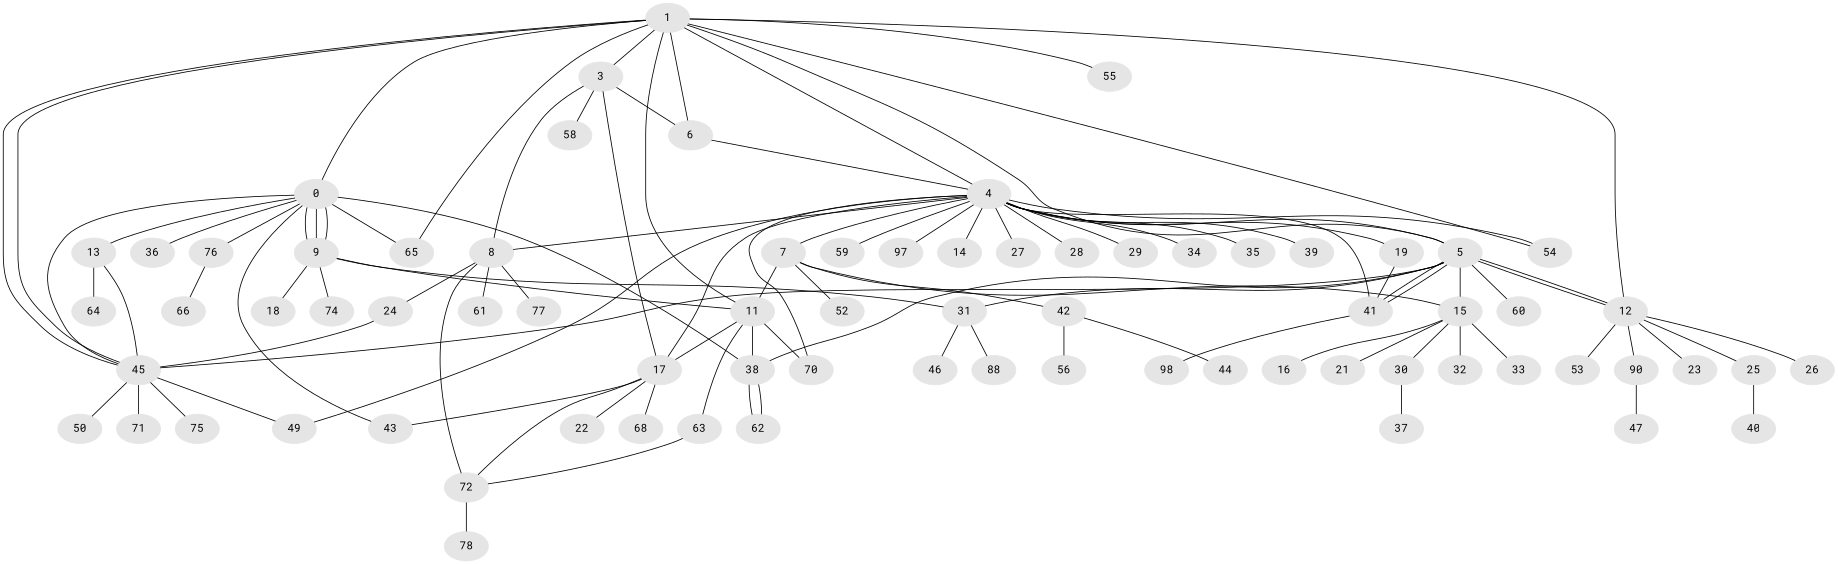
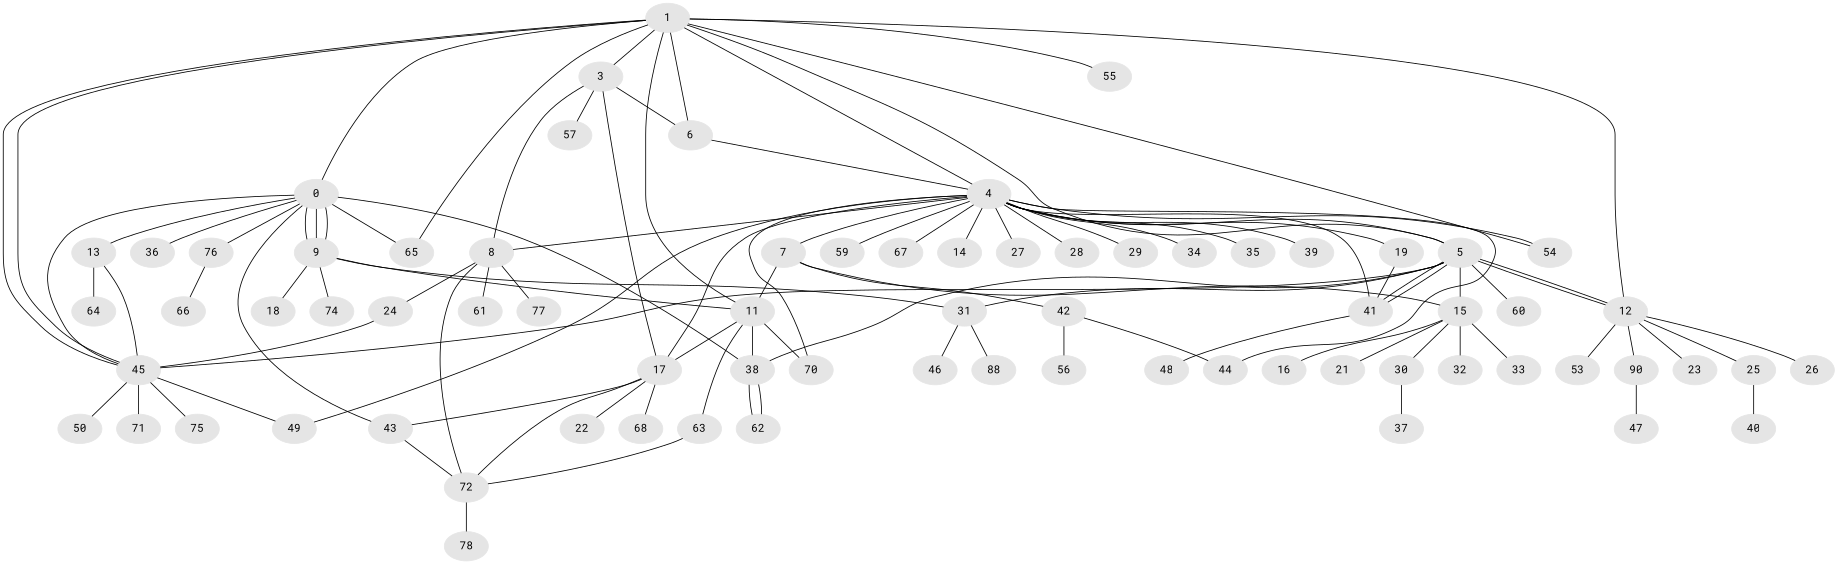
(570, 135) -> (570, 135)
none -> (1494, 246)
(901, 253) -> (901, 253)
(842, 311) -> none
(1167, 370) -> (1167, 370)
none -> (428, 458)
